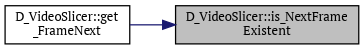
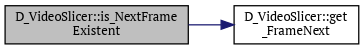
(146, 25) -> (205, 25)
